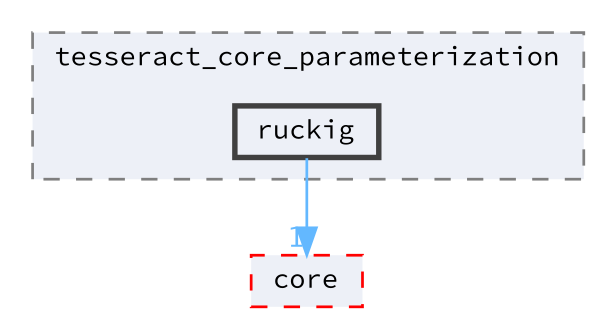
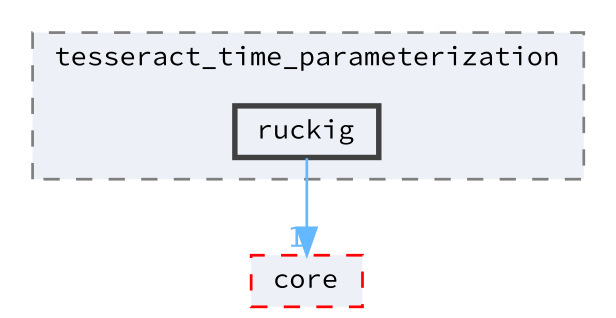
(308, 58) -> (308, 58)
